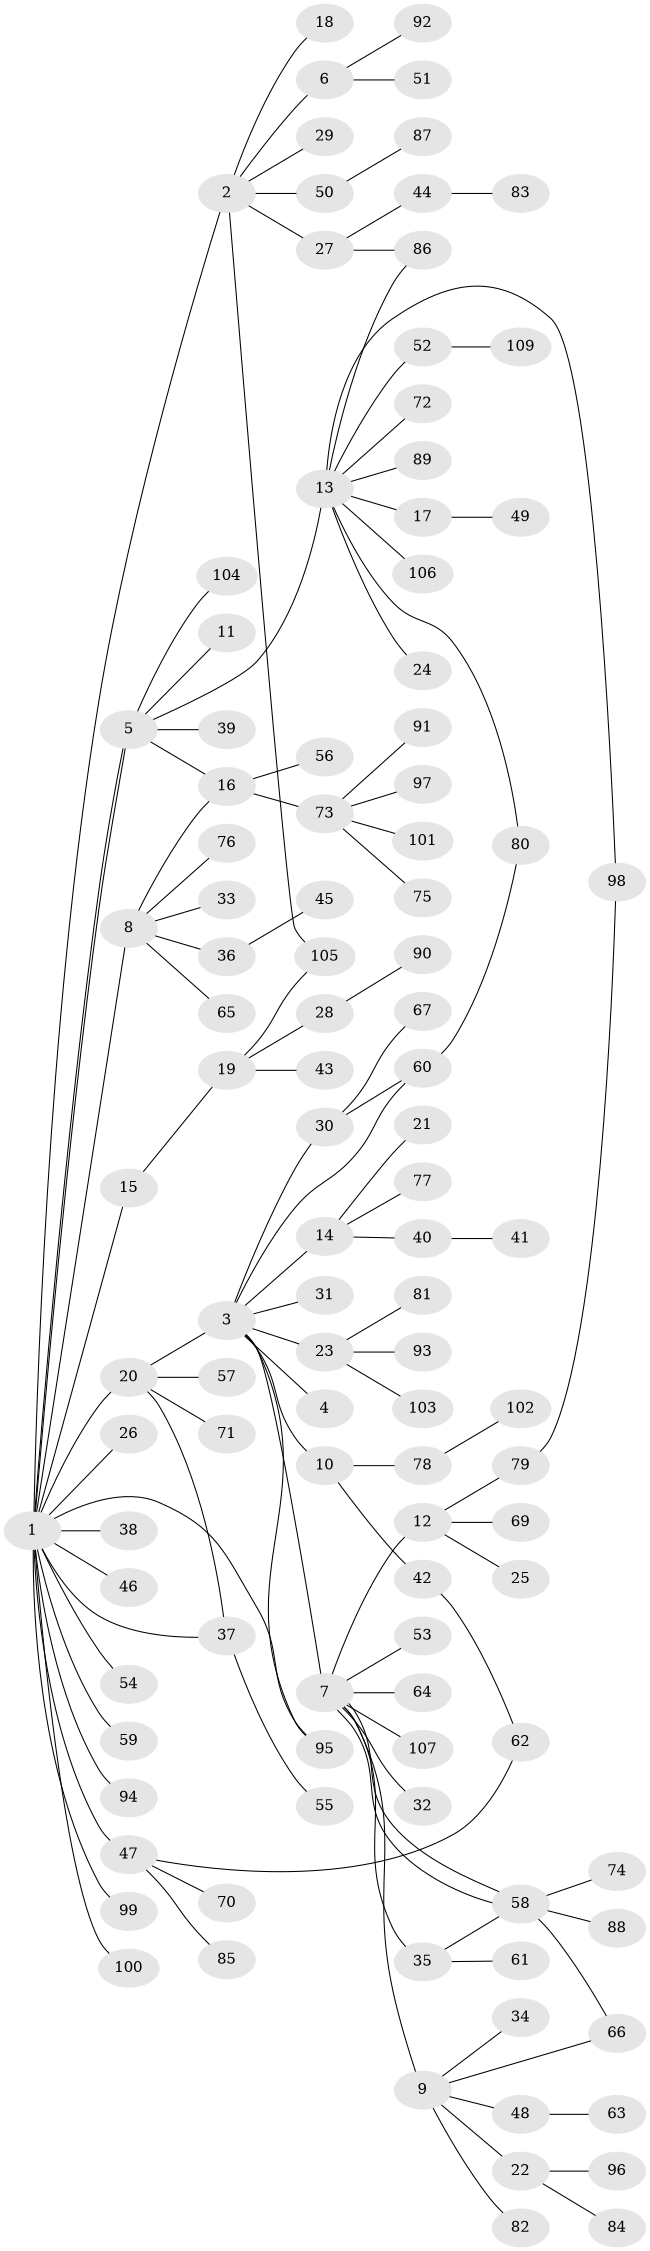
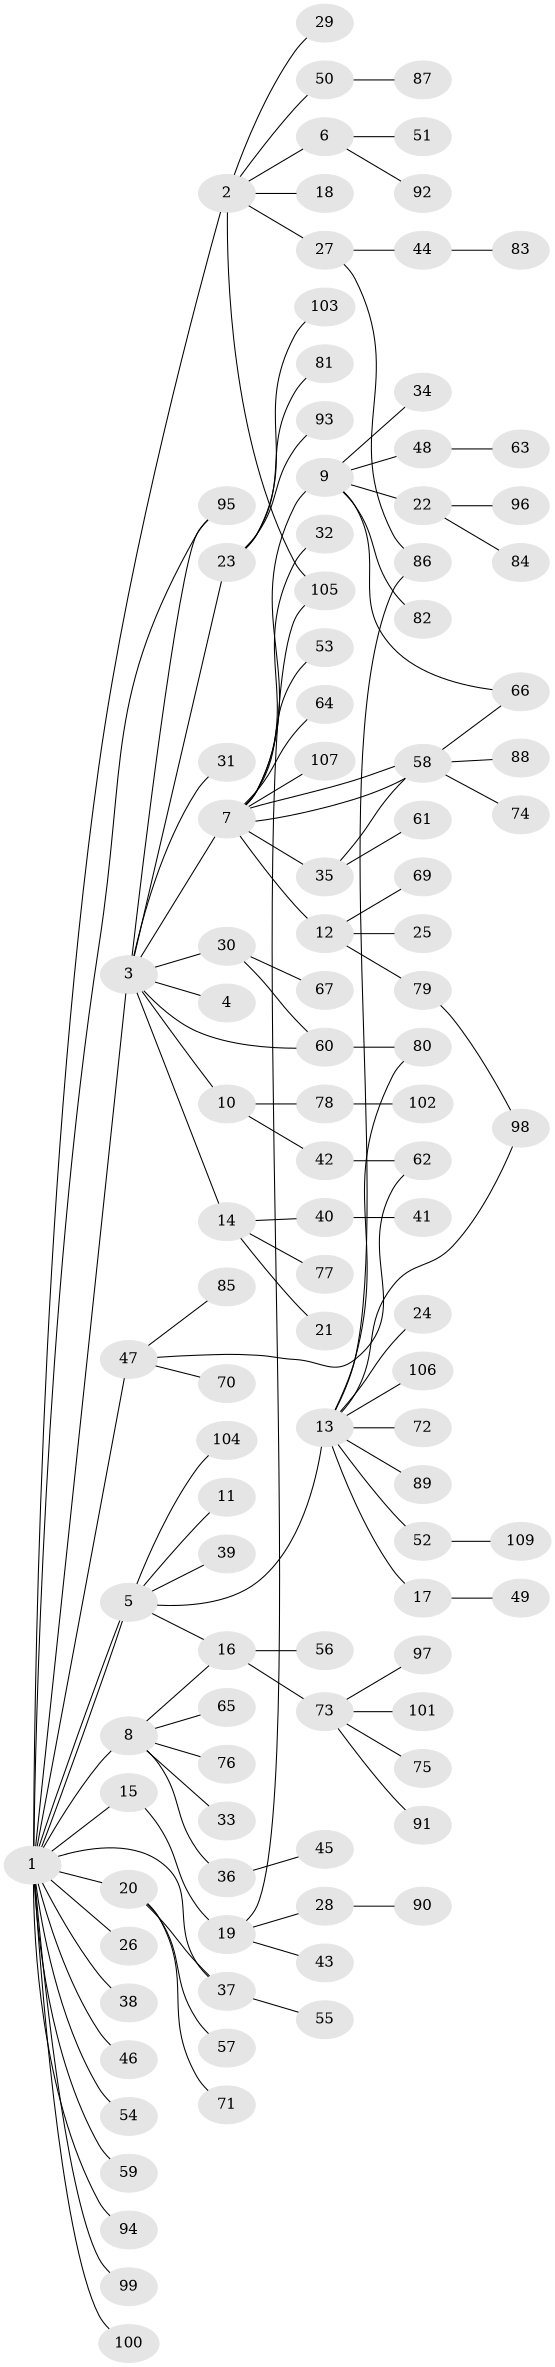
(178, 1349) -> (81, 1420)
